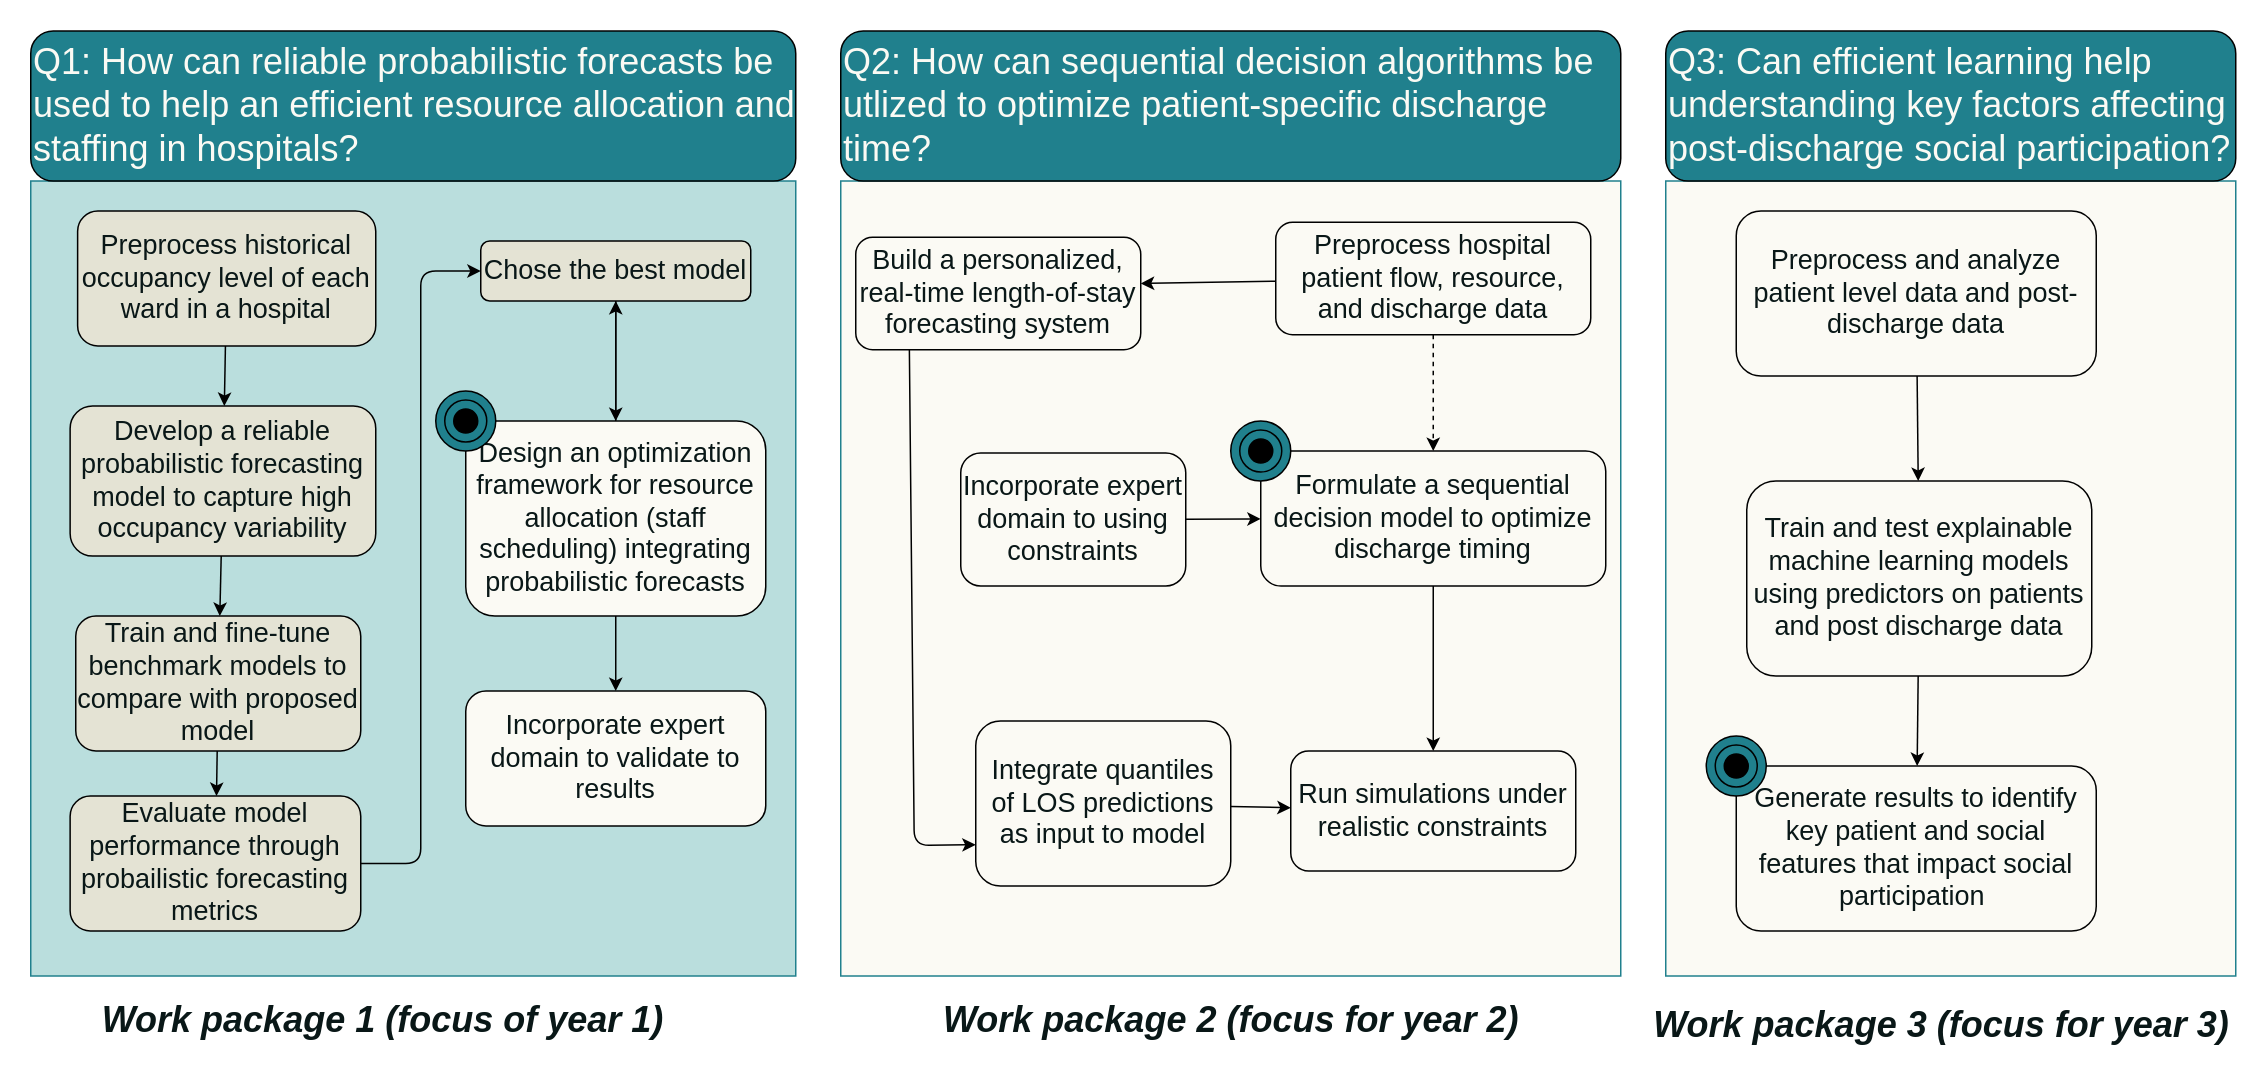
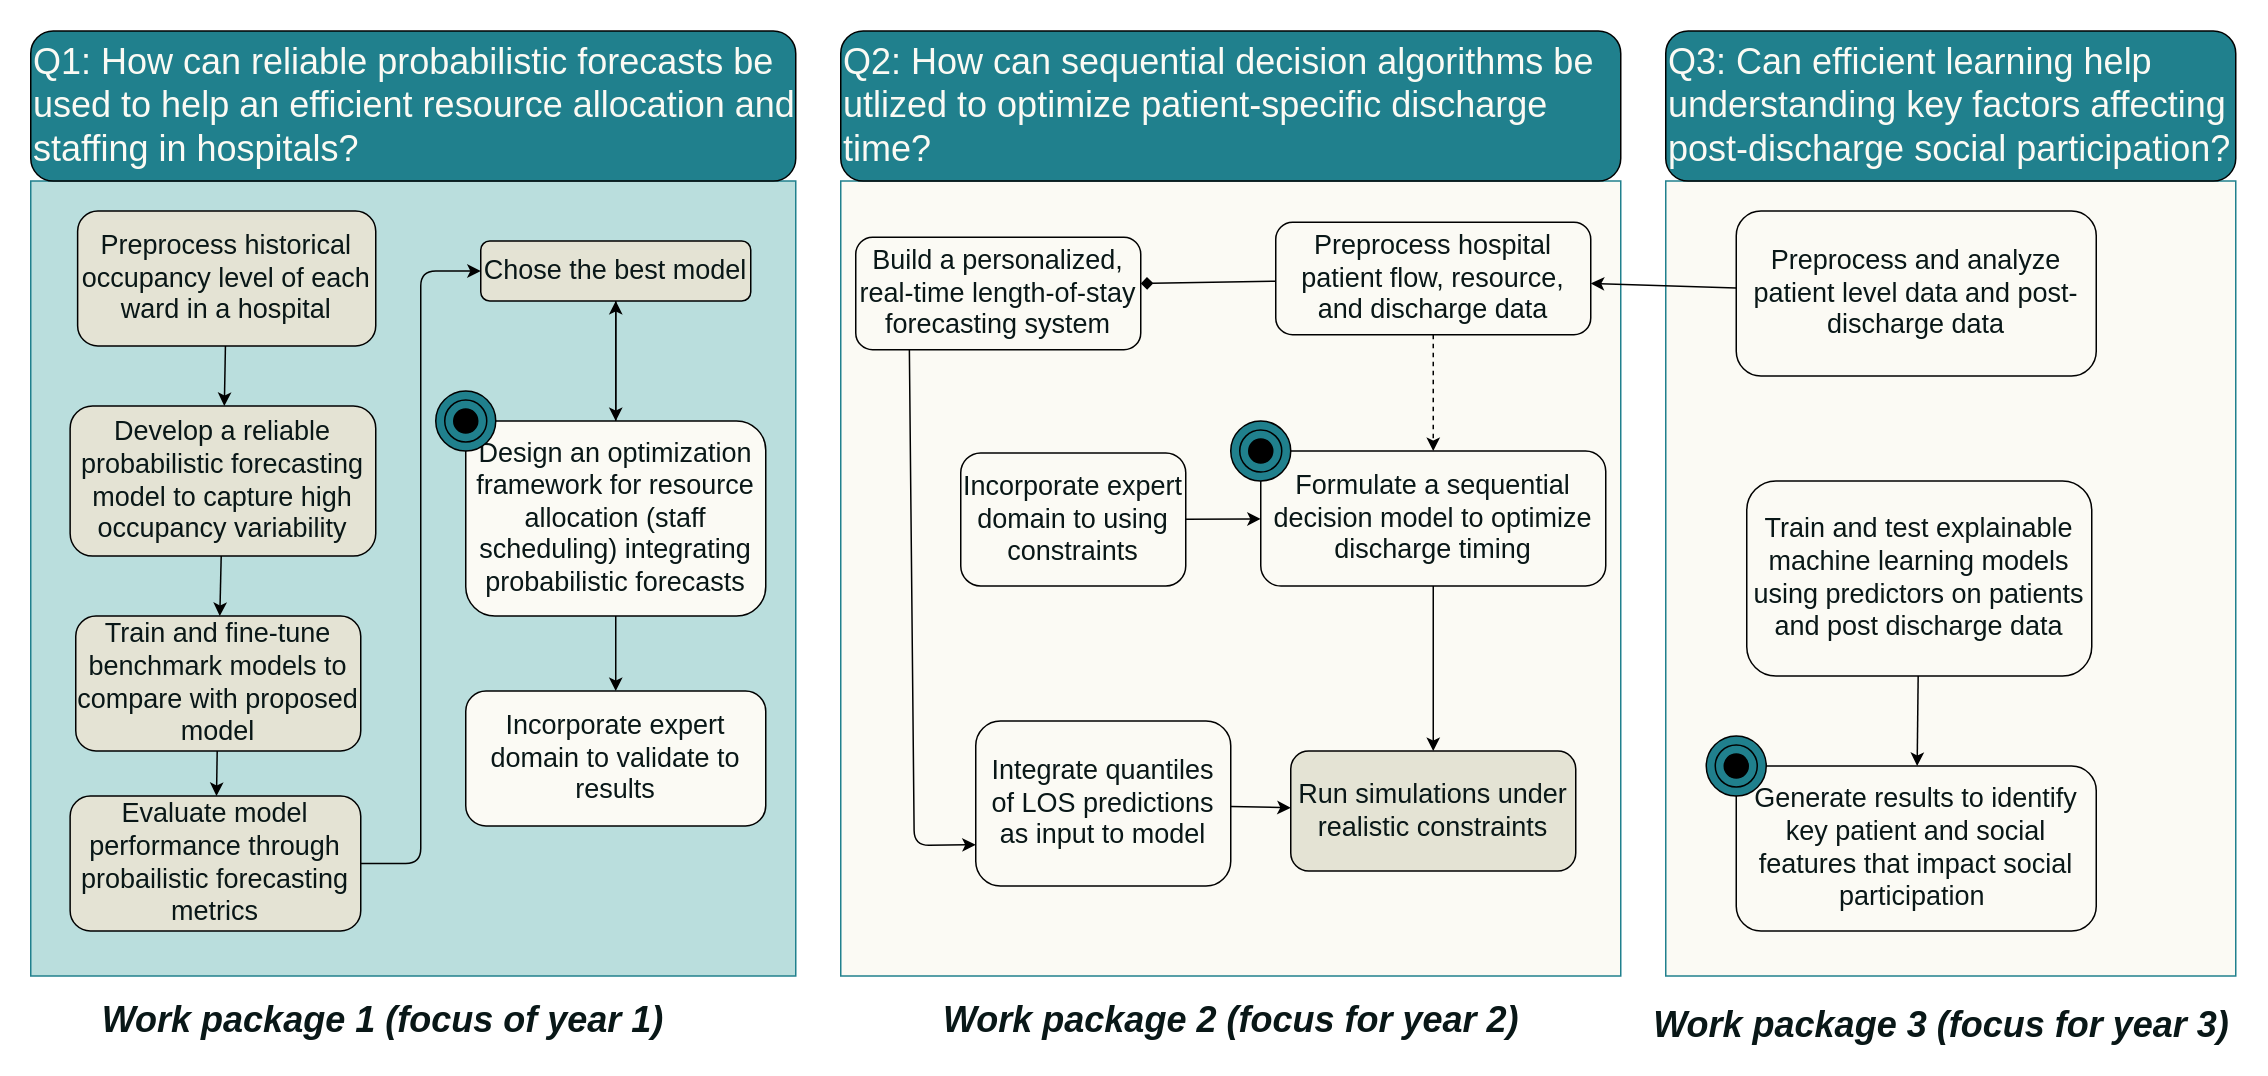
(1152, 283) -> (1153, 283)
(1918, 423) -> (1668, 286)
(1433, 811) -> (1433, 811)
